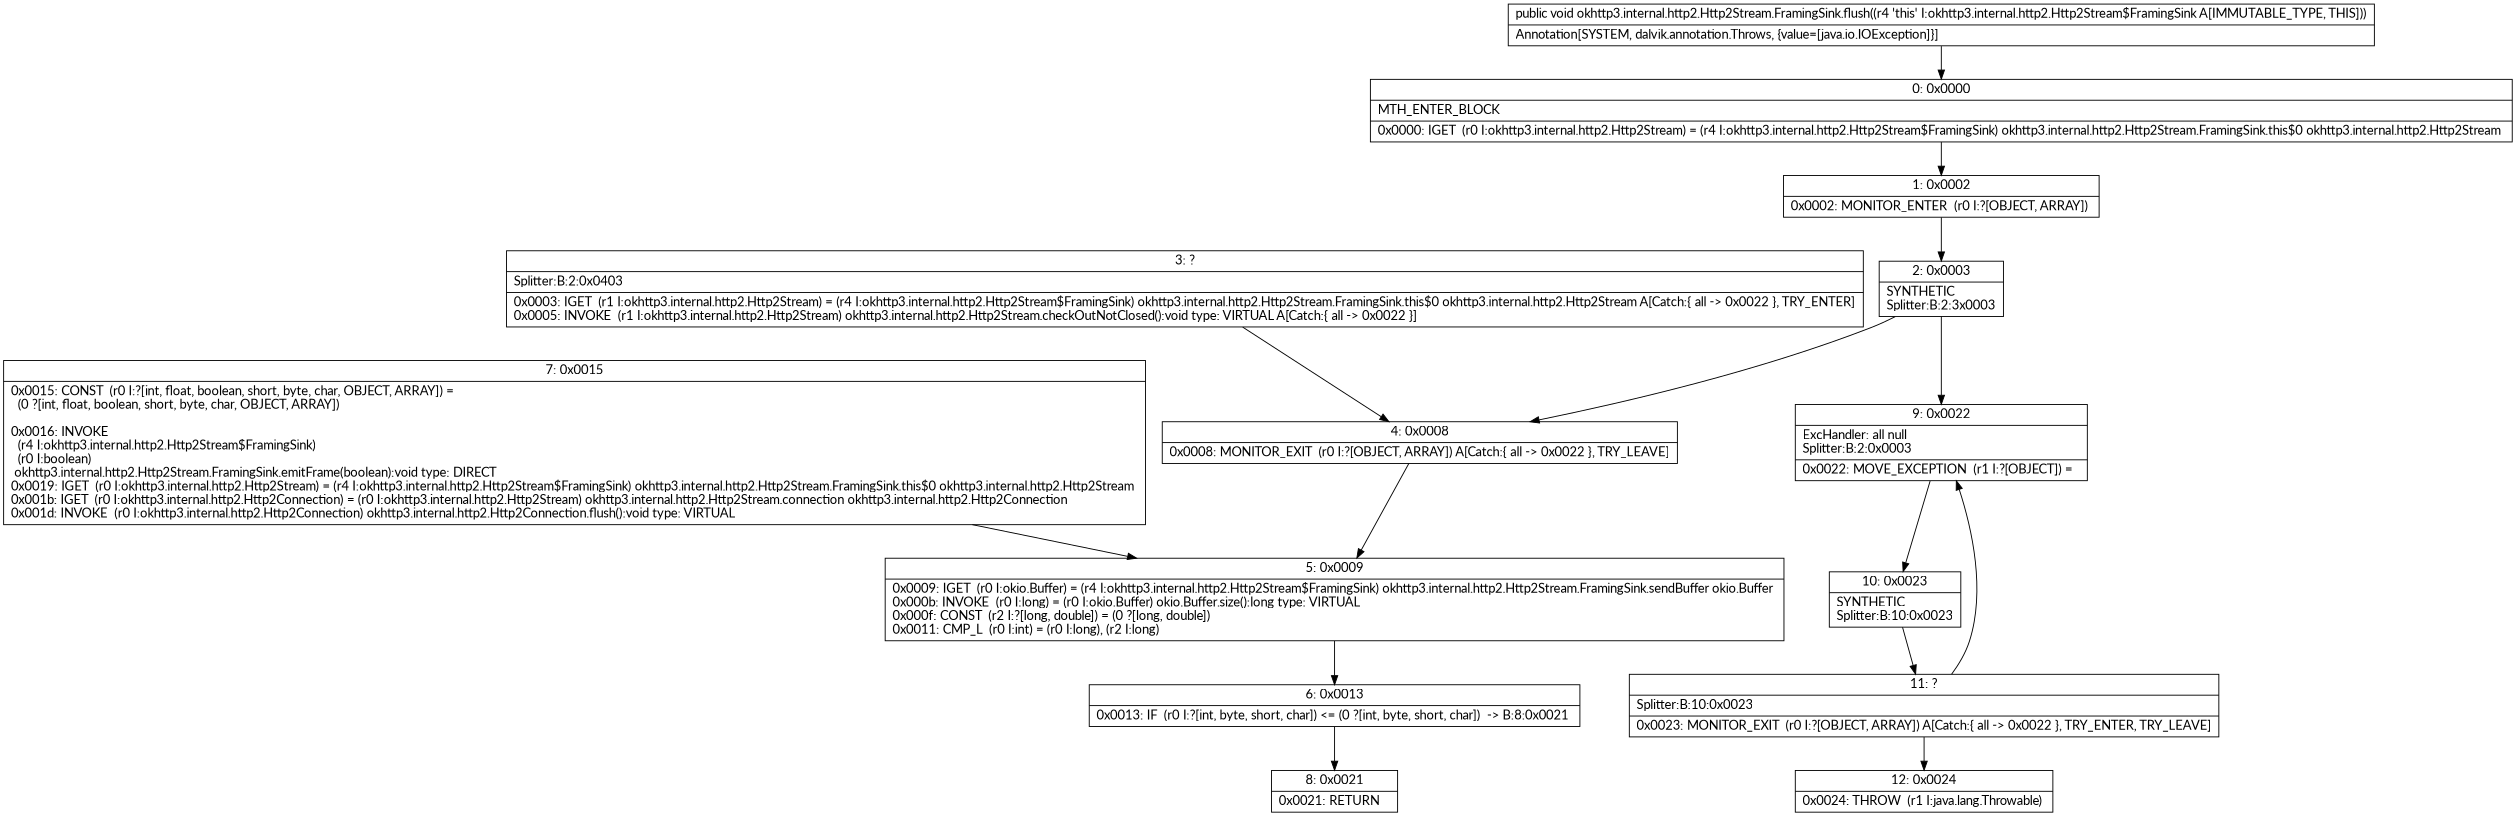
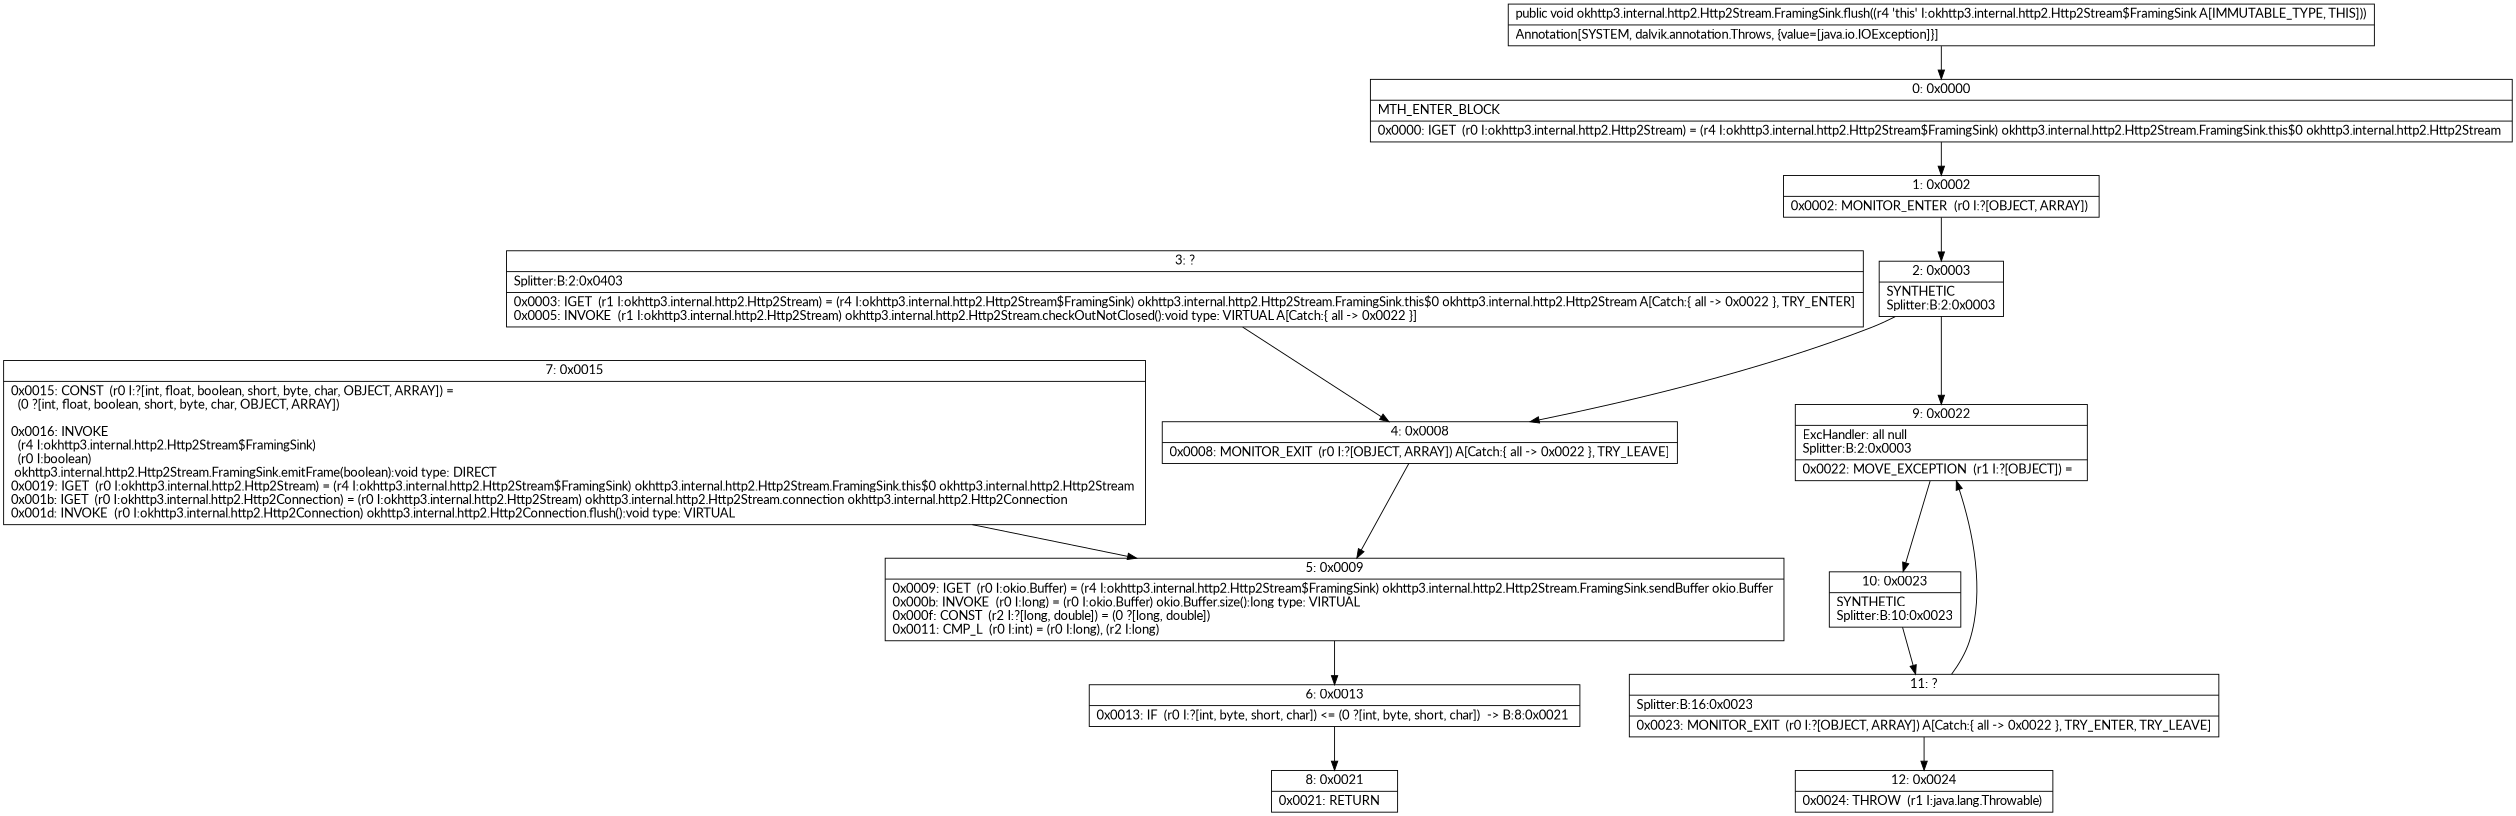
(1941, 306) -> (1941, 306)
(1695, 705) -> (1695, 705)
